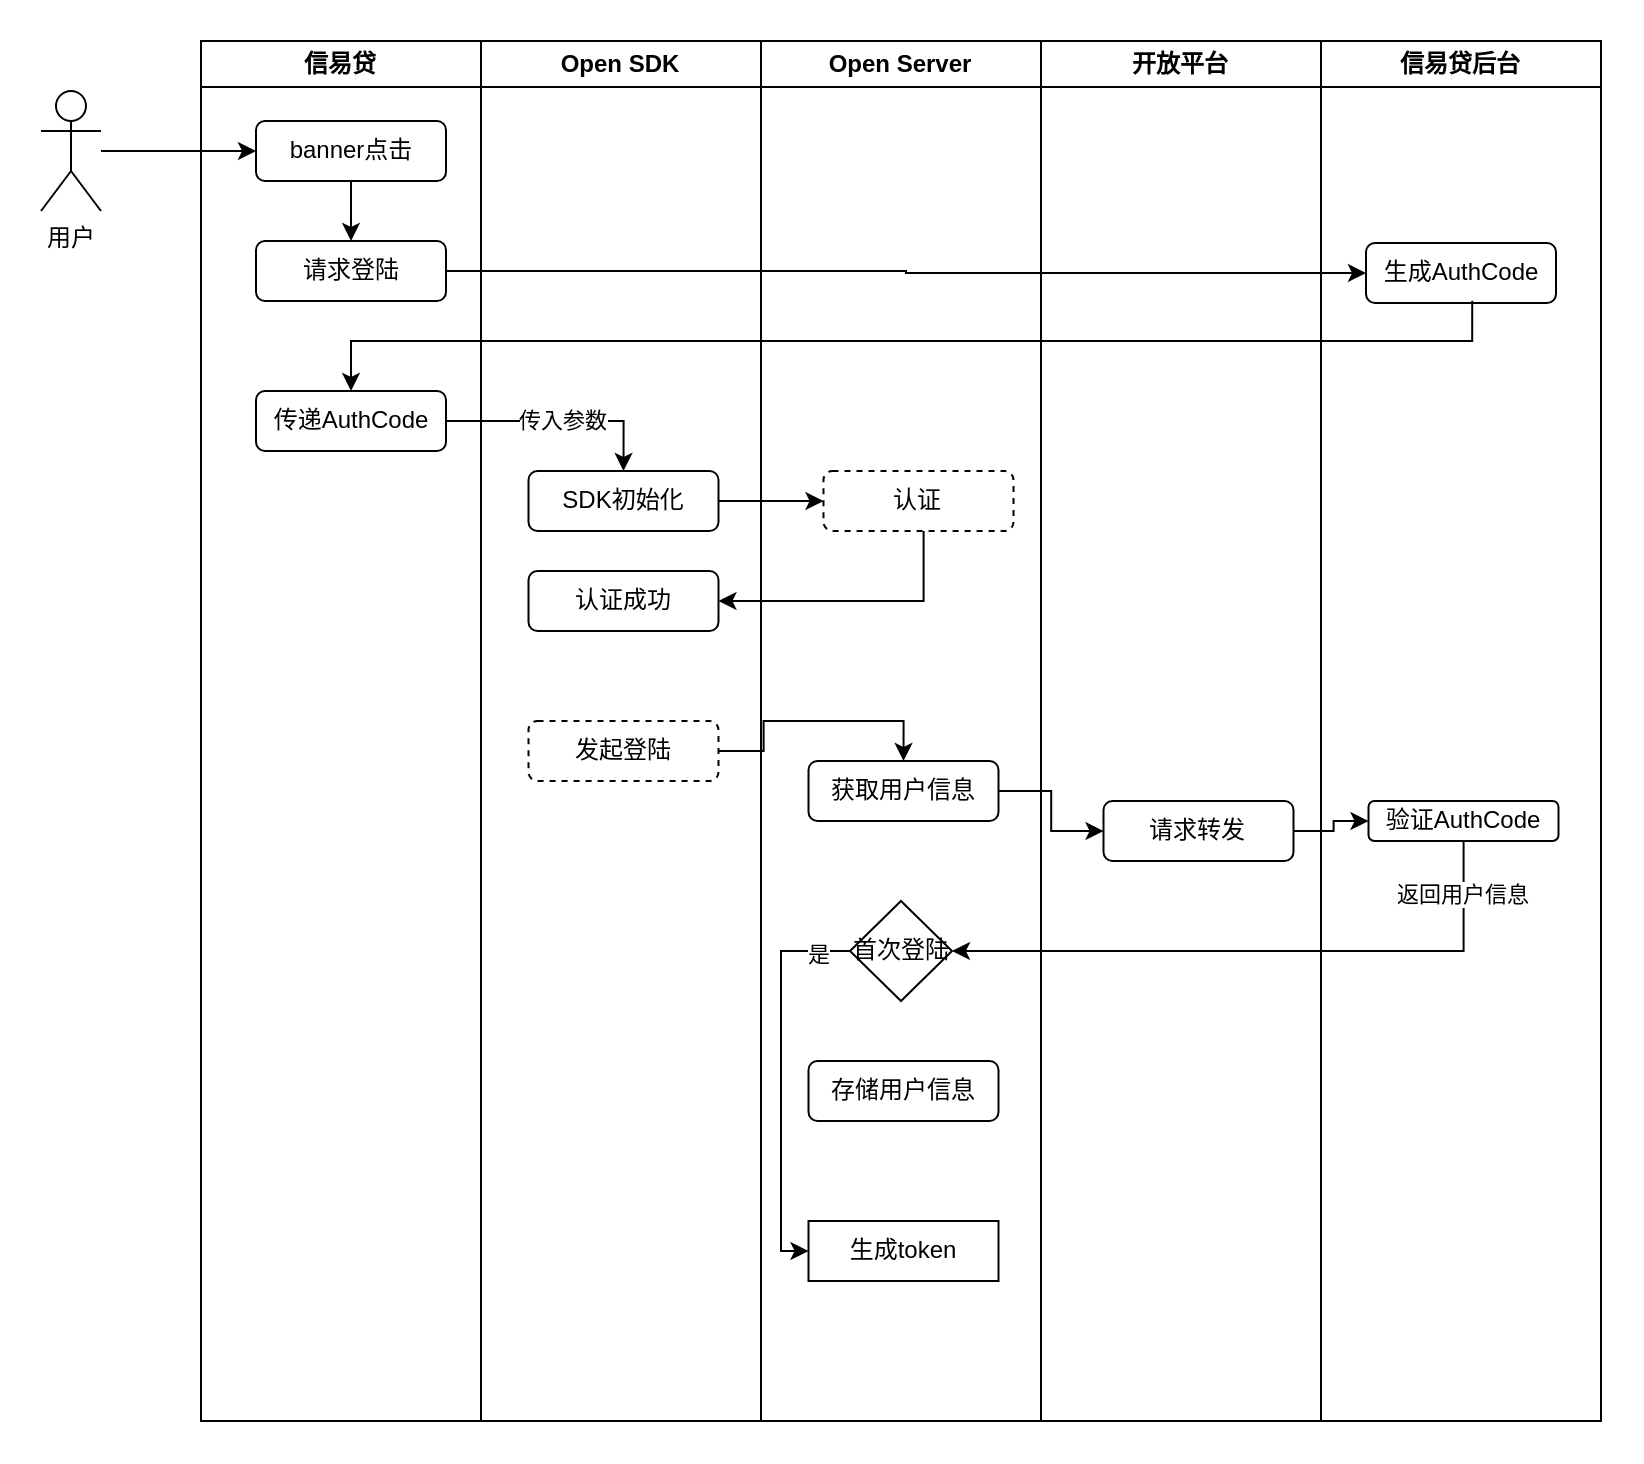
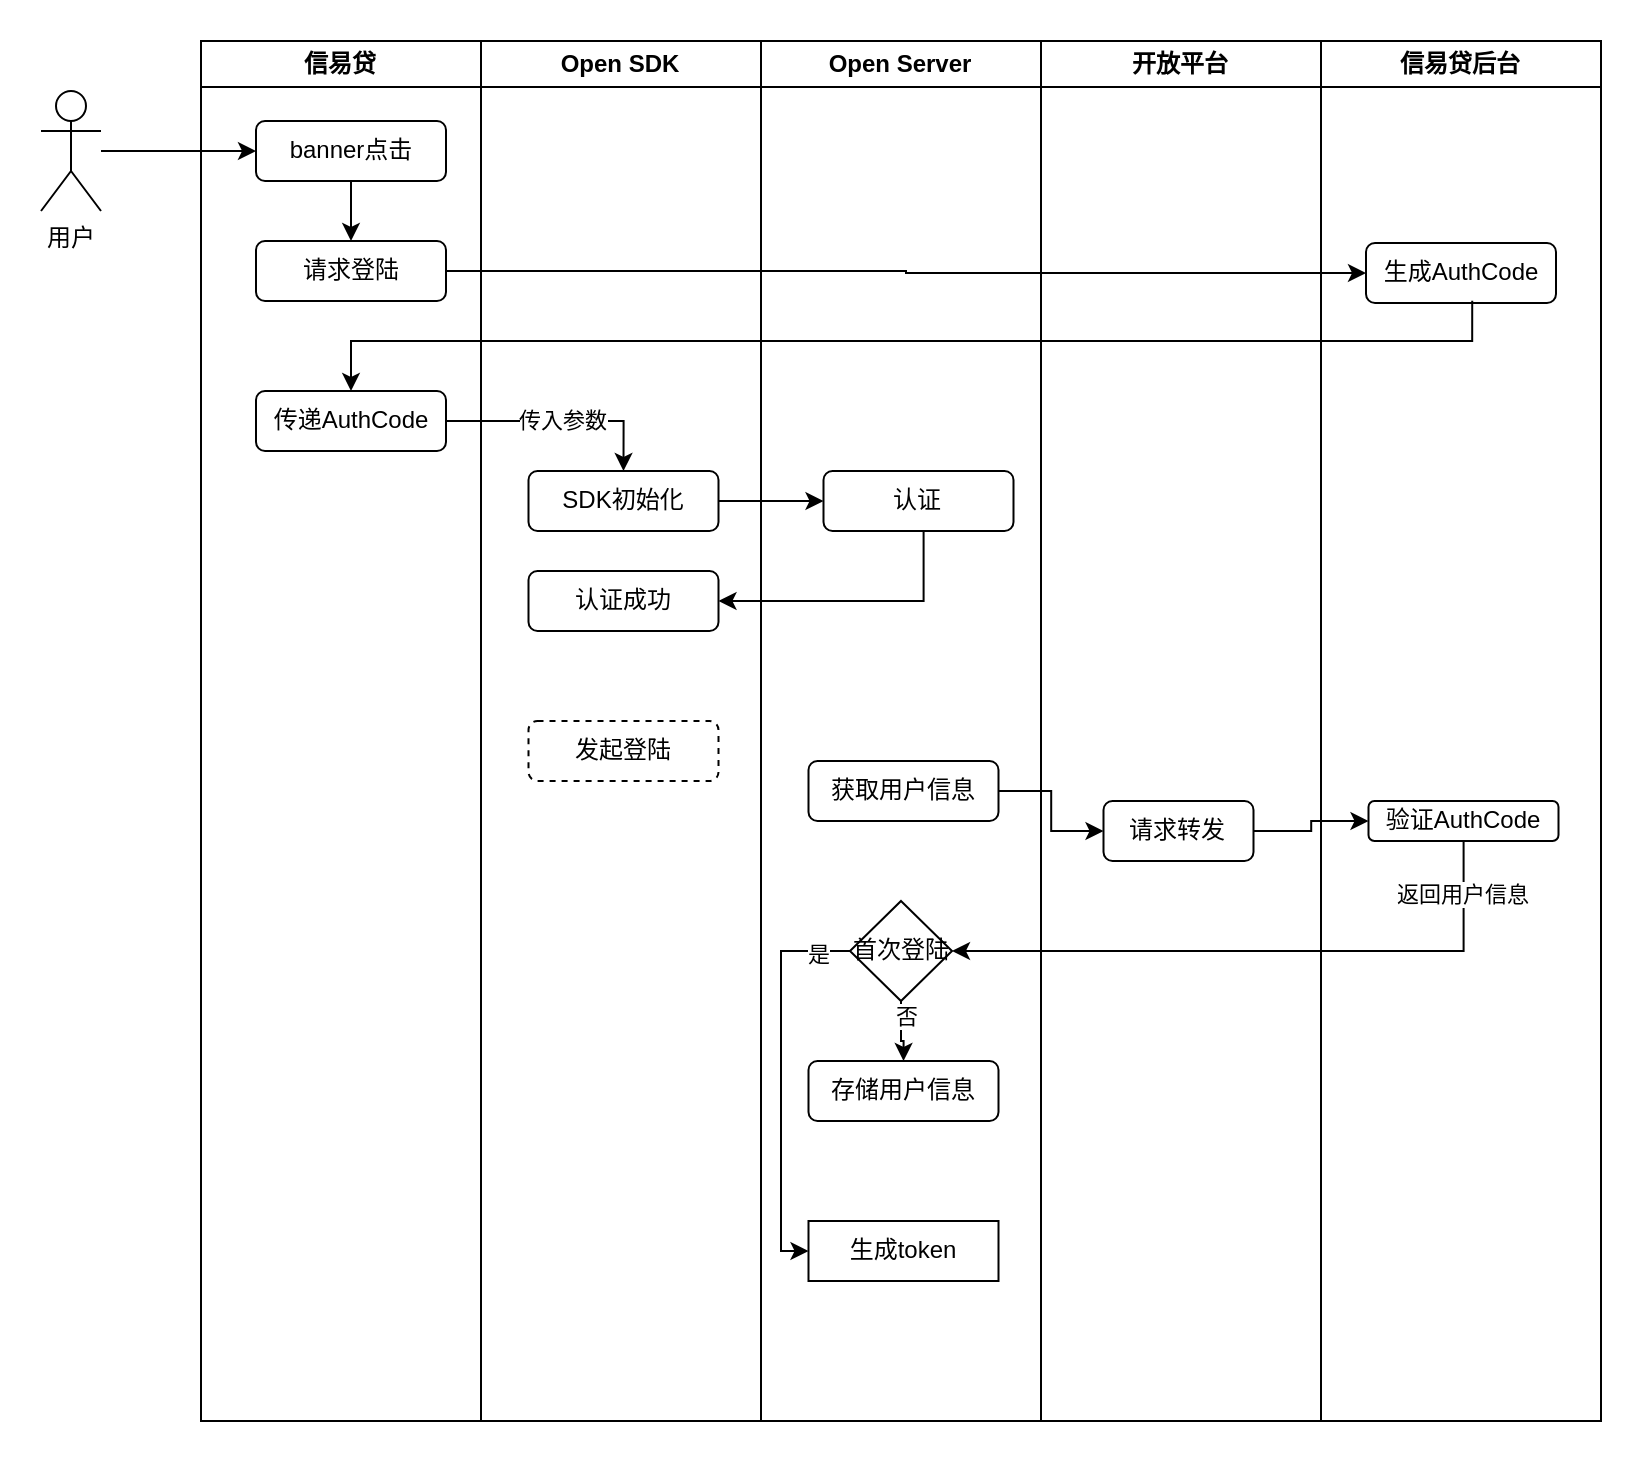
(919, 501) -> (919, 501)
(848, 721) -> none
(1199, 831) -> (1179, 831)
none -> (901, 1025)
